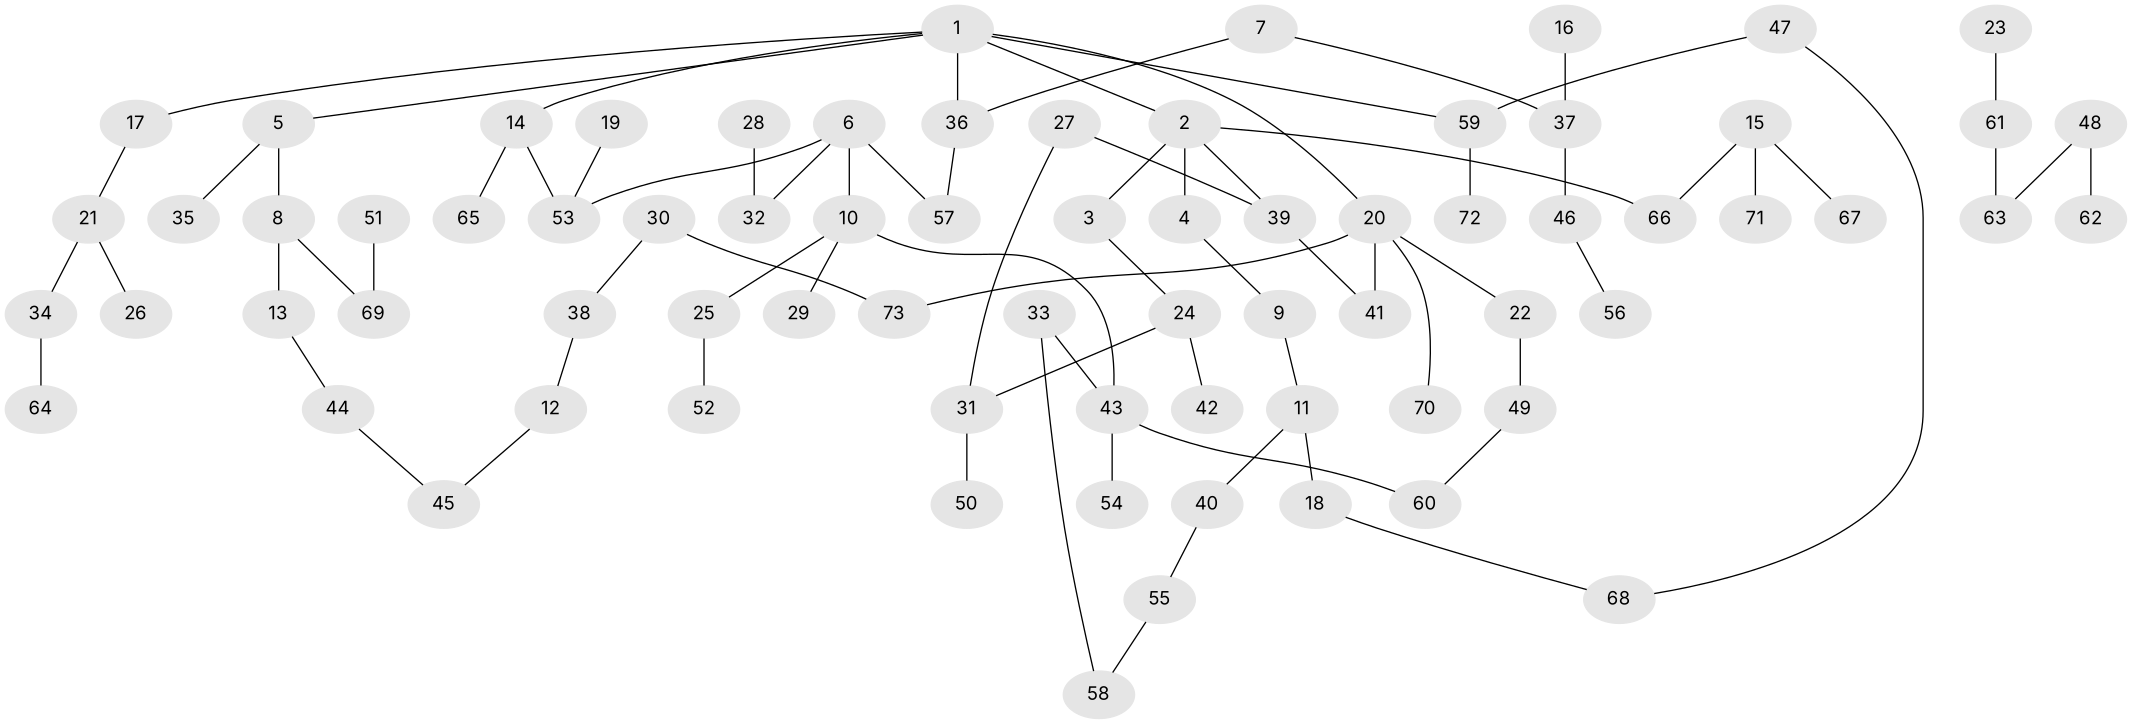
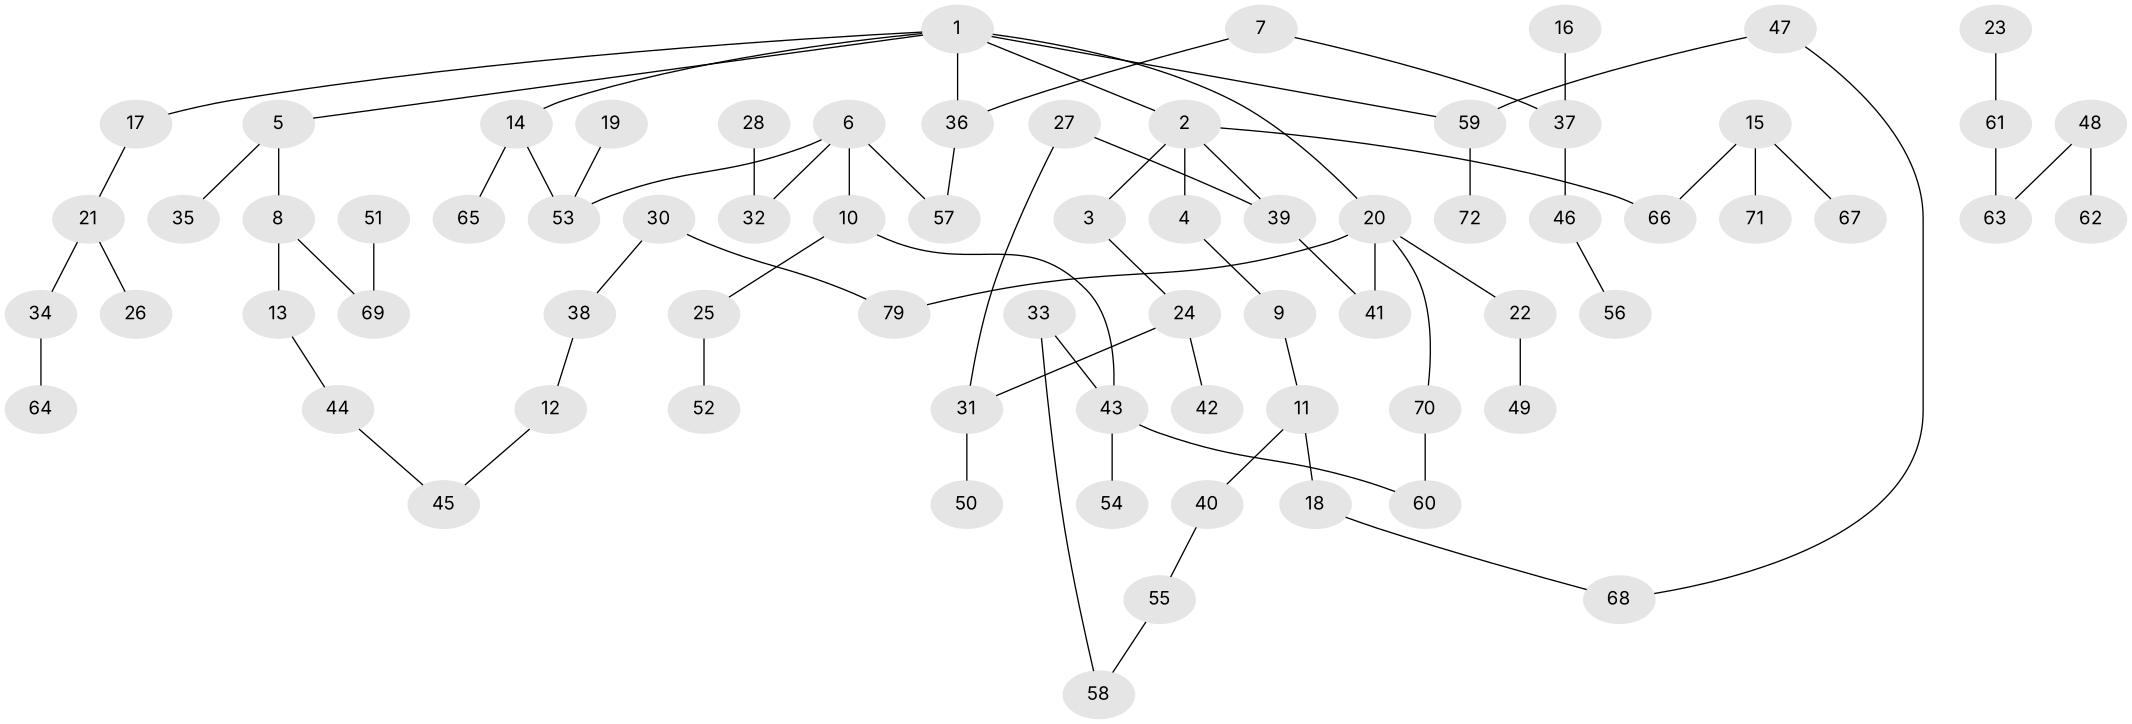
(799, 314) -> none
(894, 314) -> (894, 314)
(1473, 457) -> (1425, 457)
